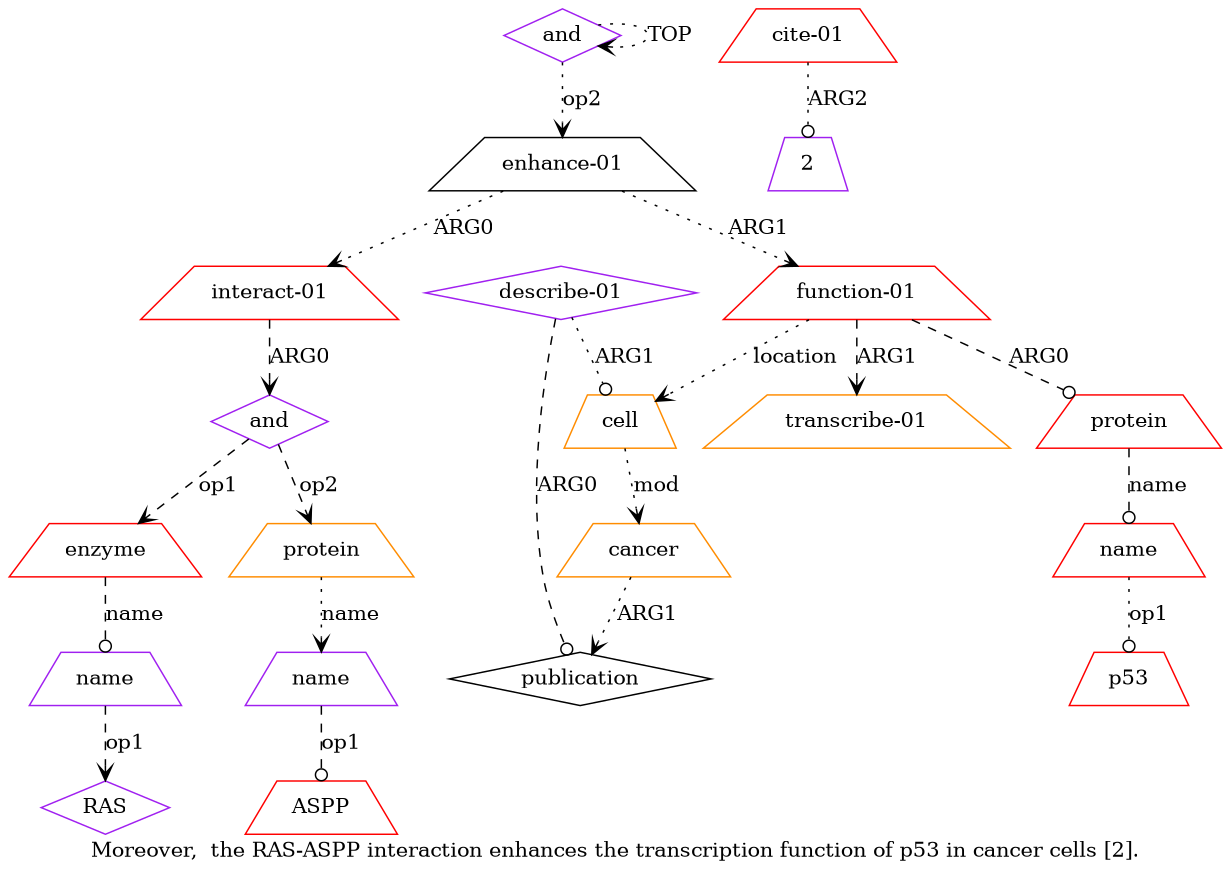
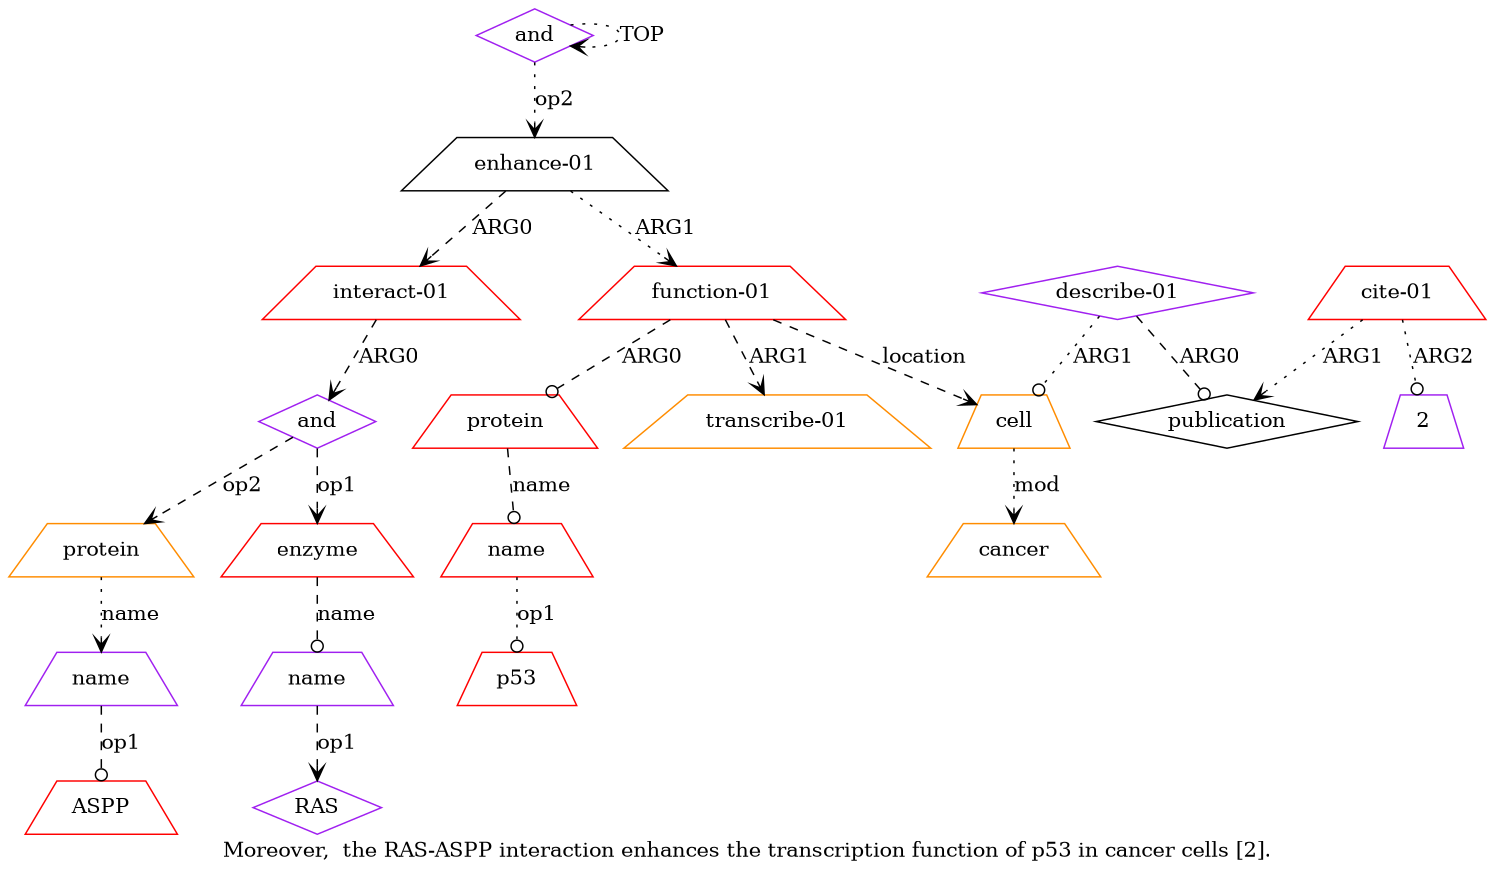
(423, 226) -> (469, 223)
(739, 357) -> (868, 359)
(615, 609) -> (1314, 355)
